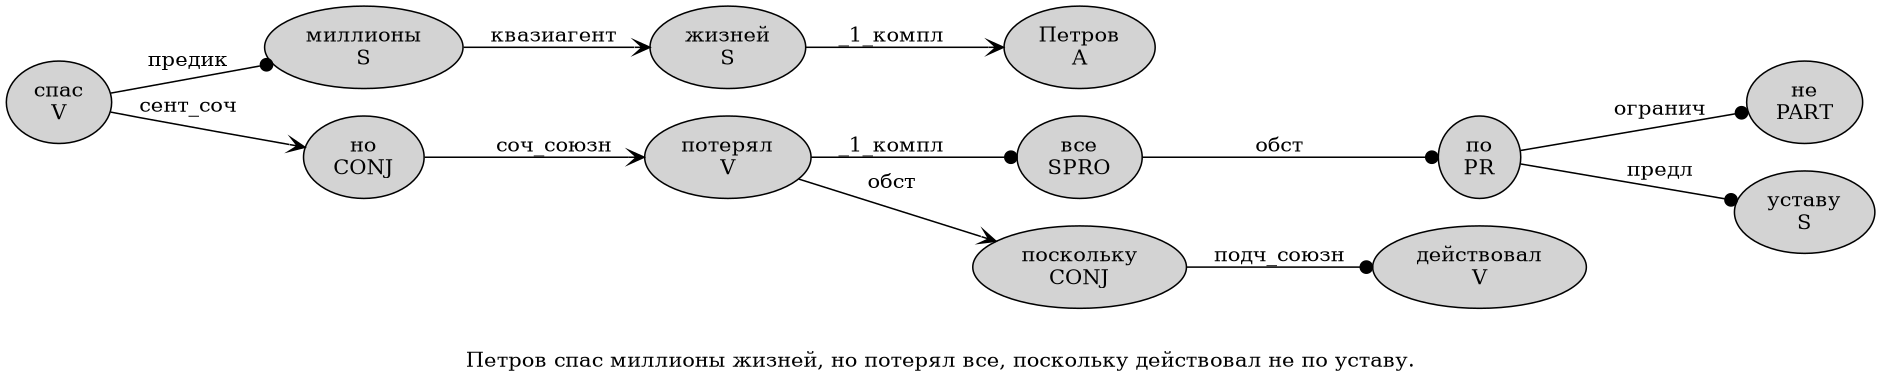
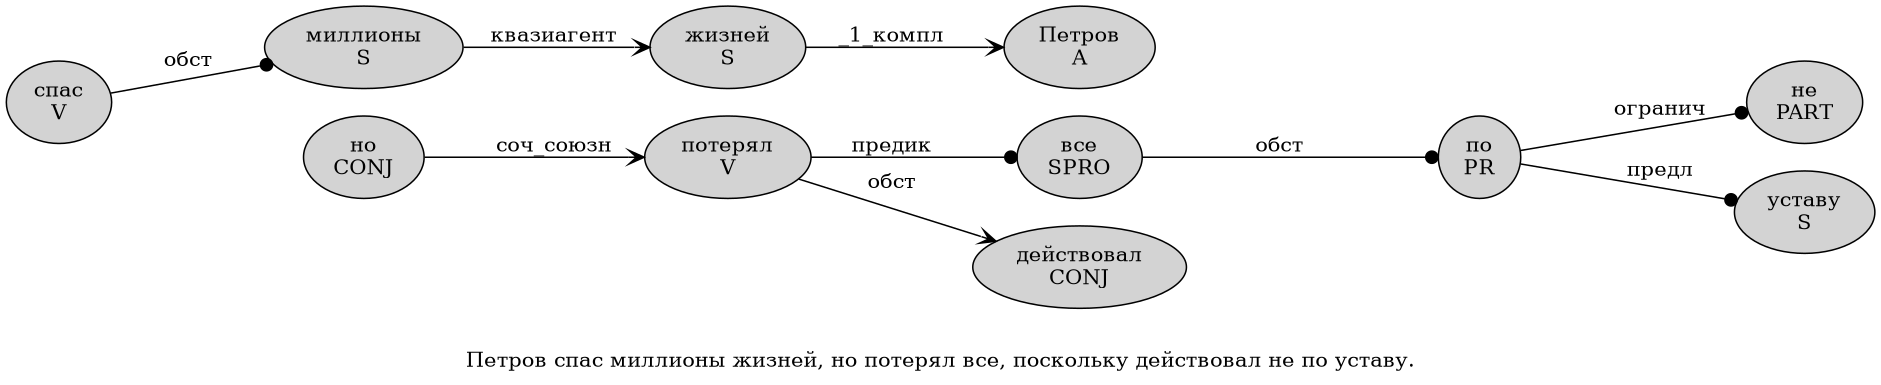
(188, 60) -> (188, 60)
(200, 129) -> none
(892, 146) -> (892, 146)
(1080, 267) -> (1080, 267)
(1480, 267) -> none
